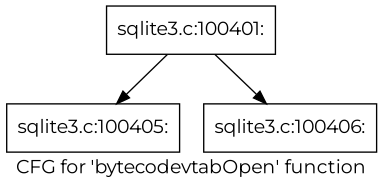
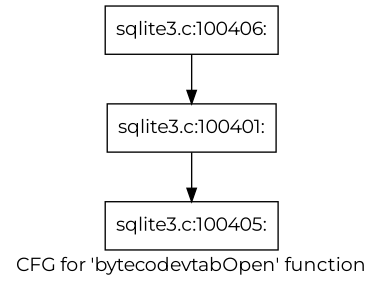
(236, 74) -> (192, 72)
